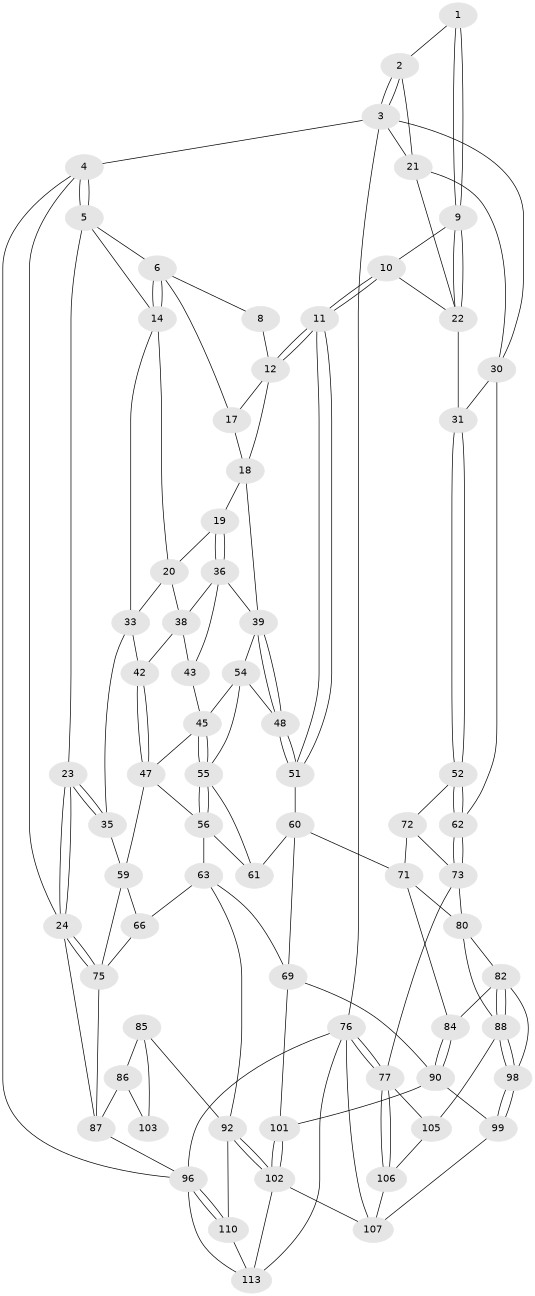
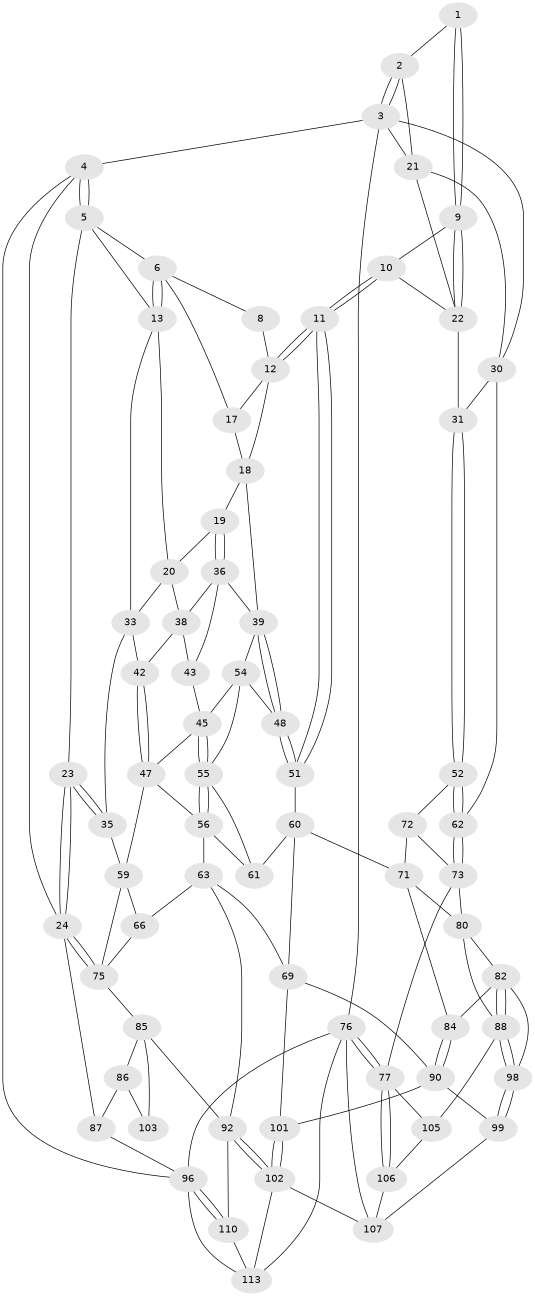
(157, 319) -> (157, 319)
(98, 1053) -> (121, 1002)
